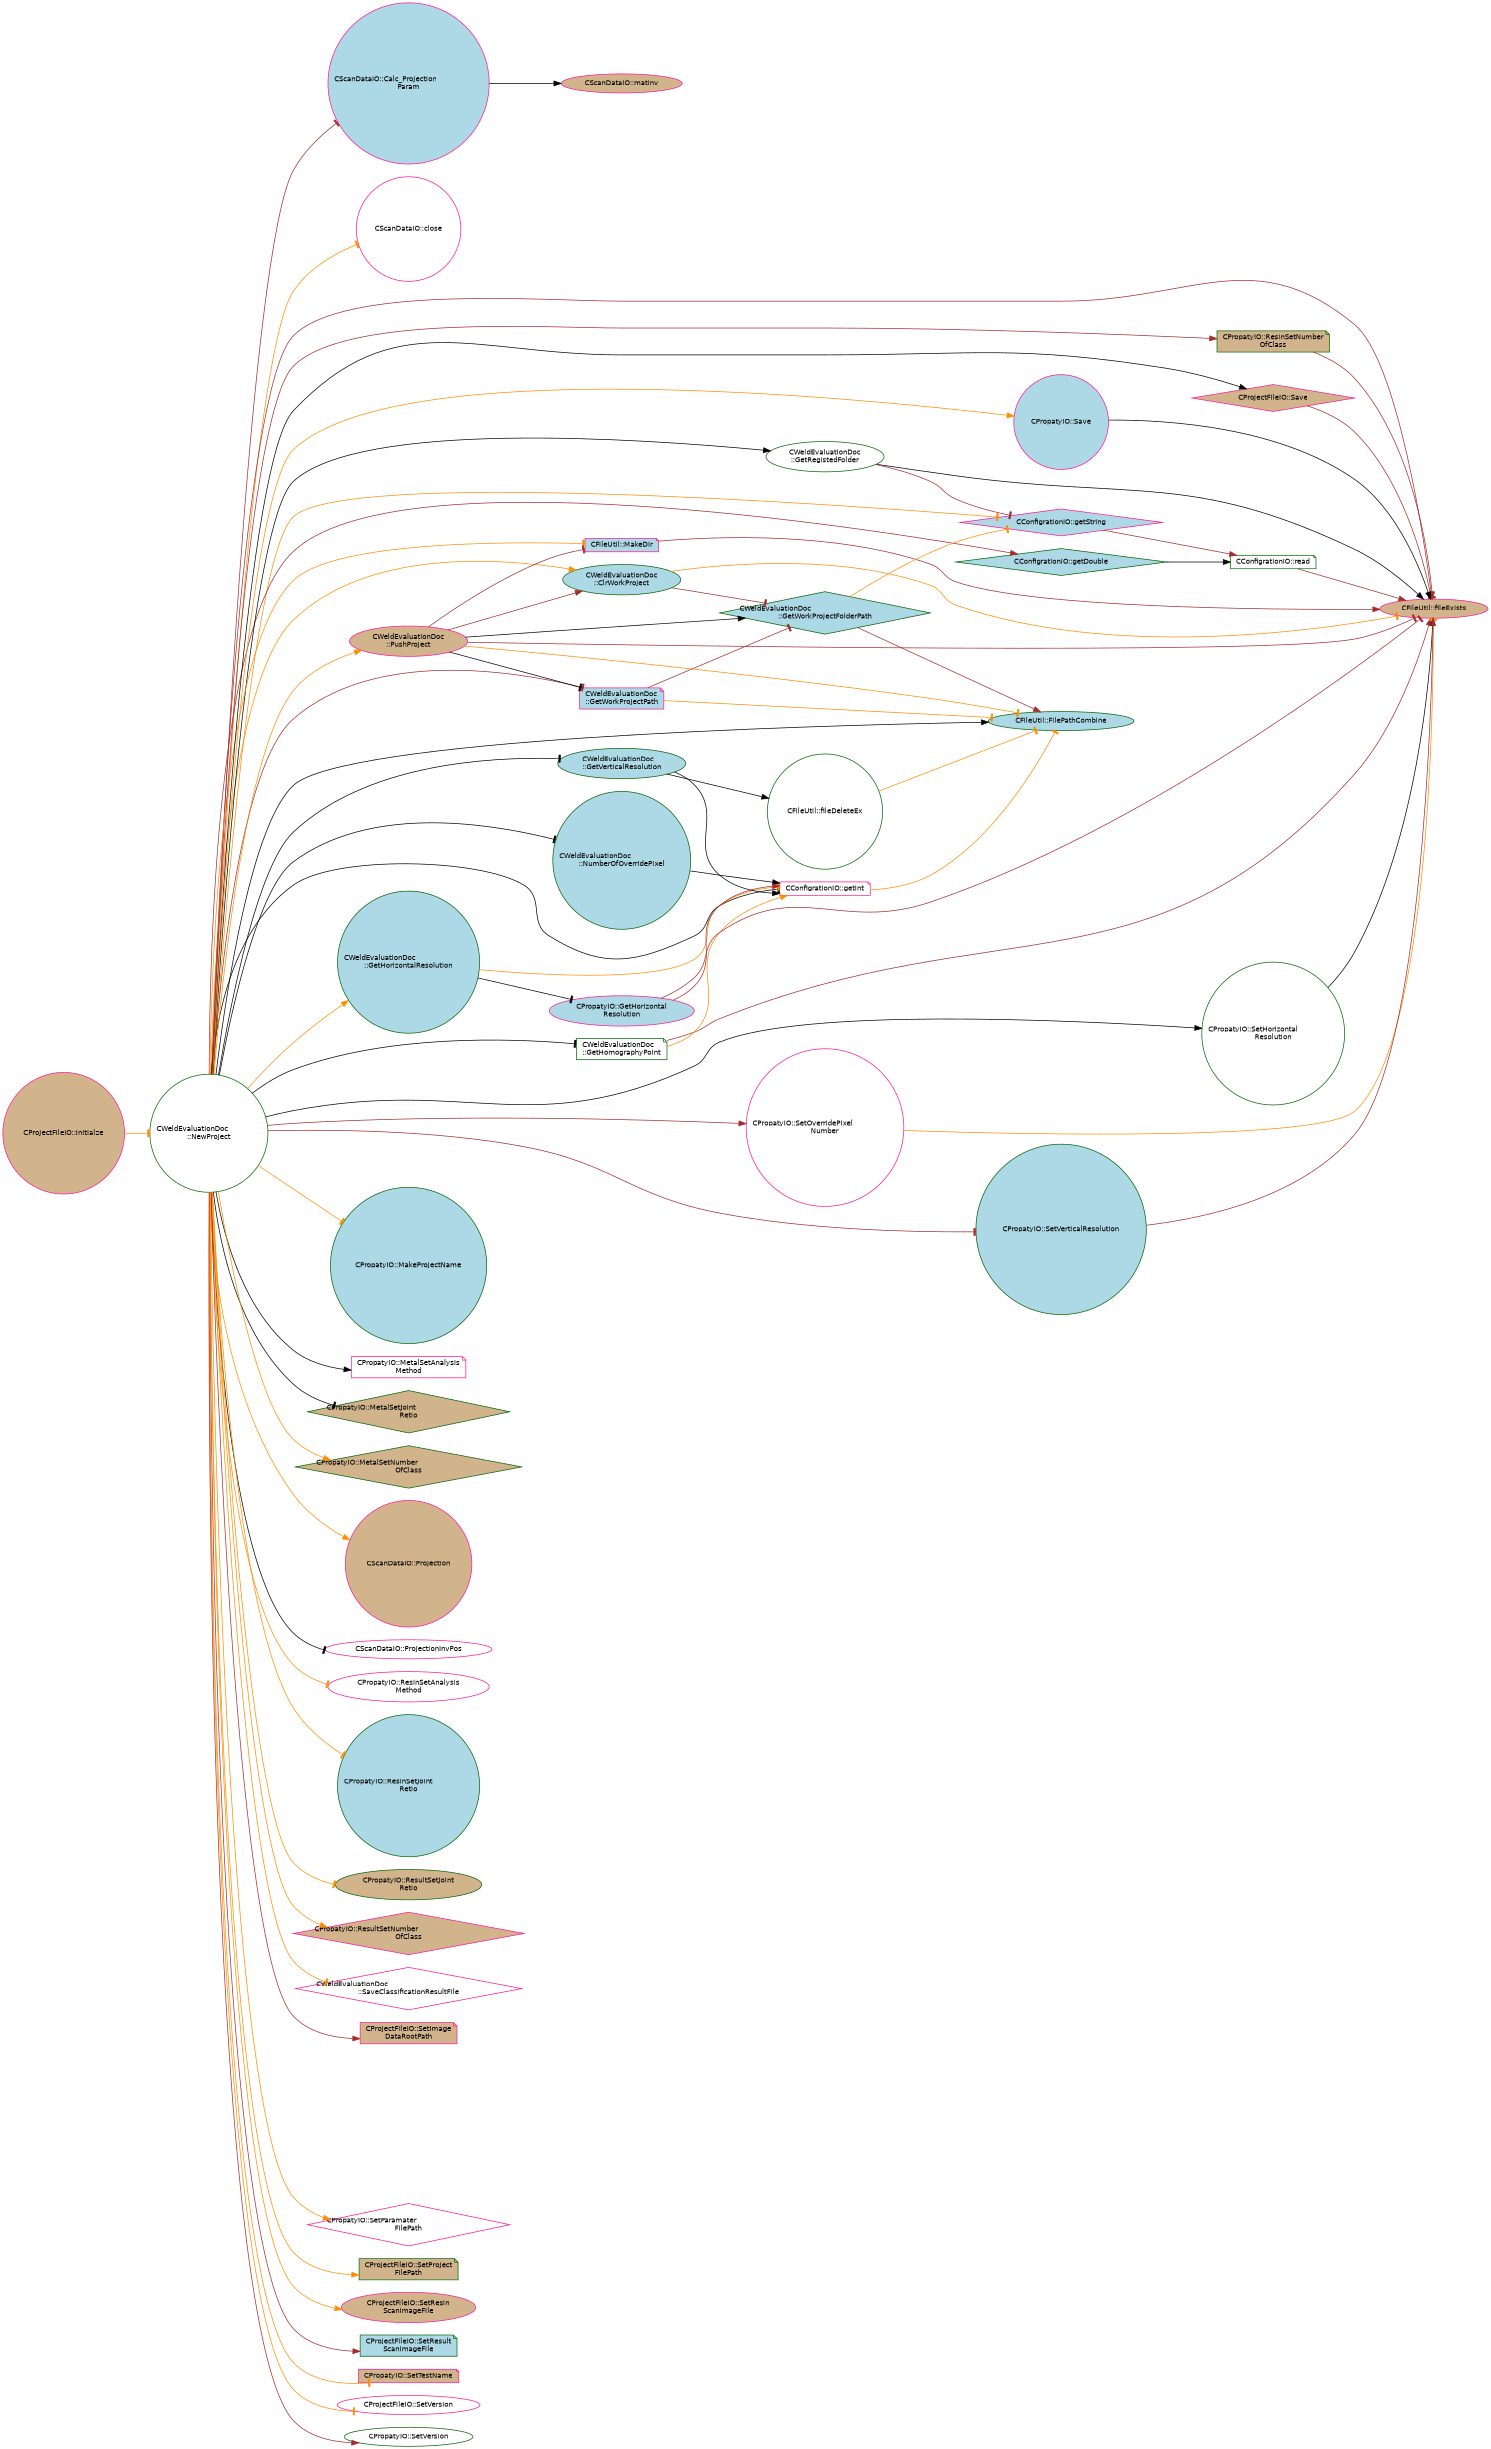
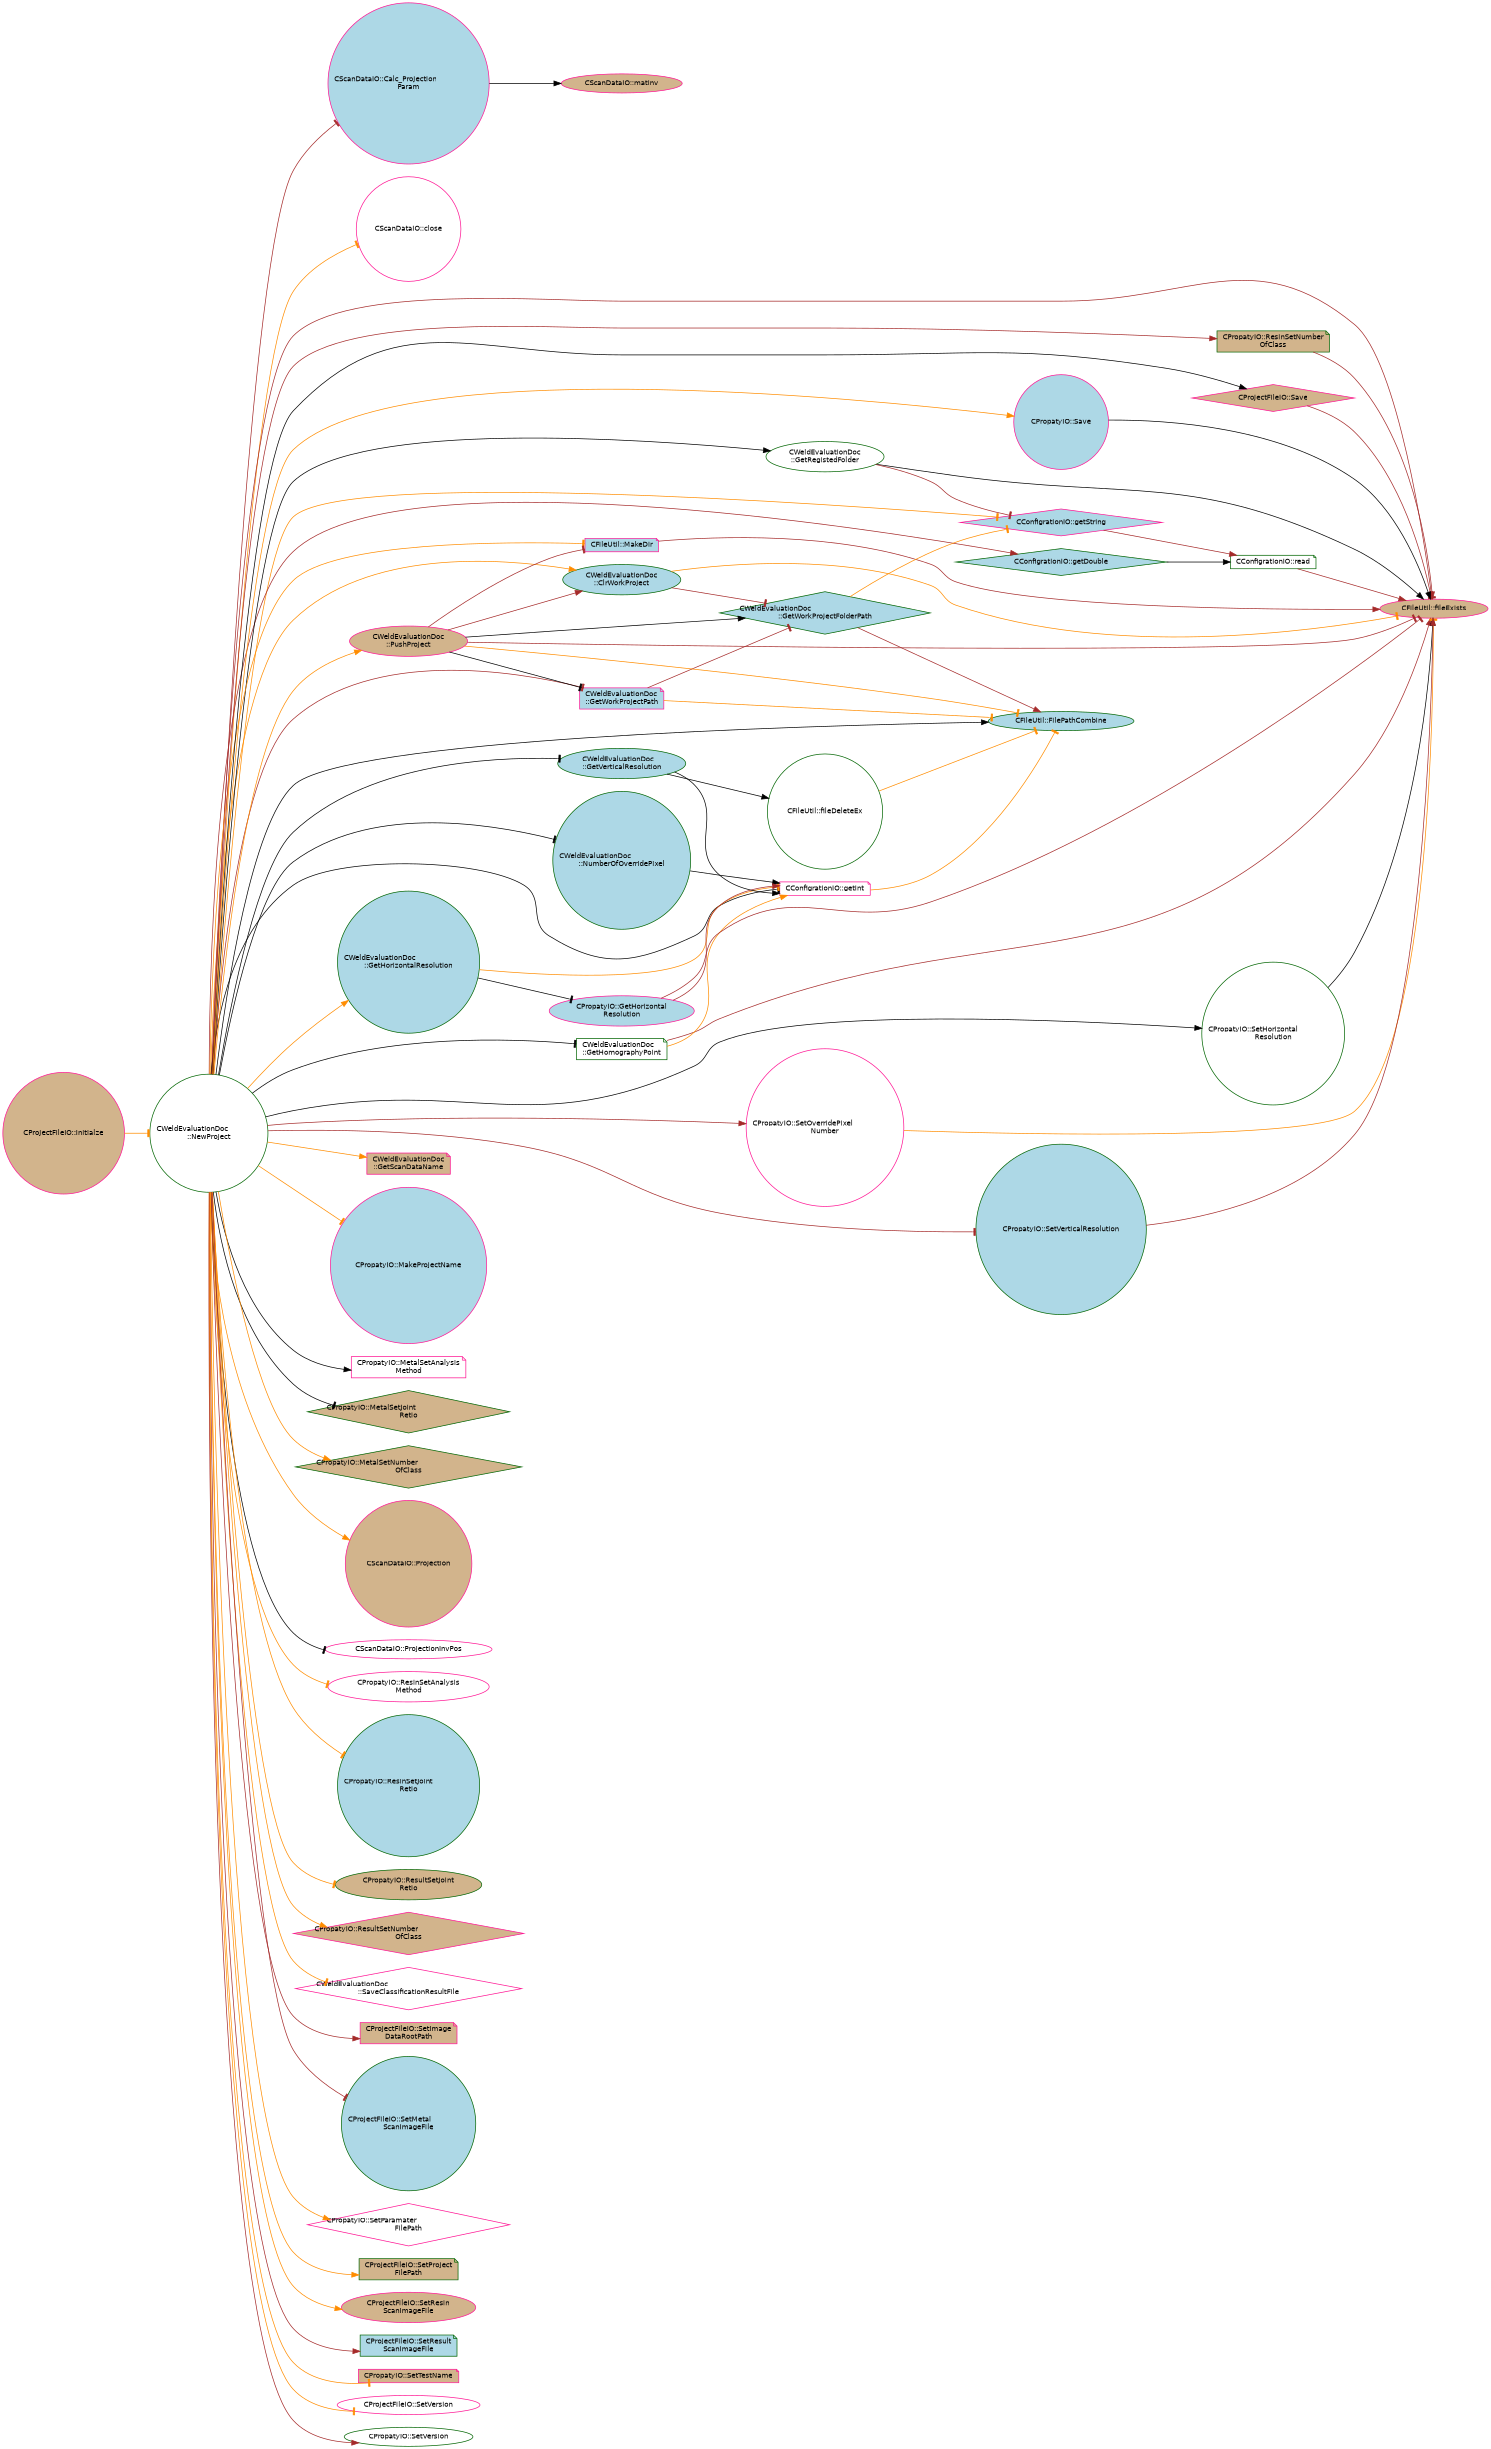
none -> (409, 1164)
(409, 1265) -> (409, 1265)
none -> (409, 2124)
